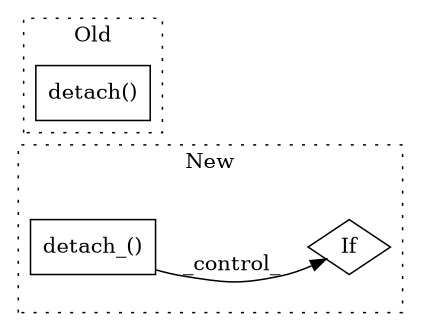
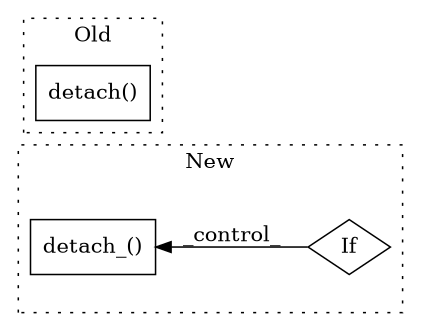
(234, 282) -> (239, 247)
